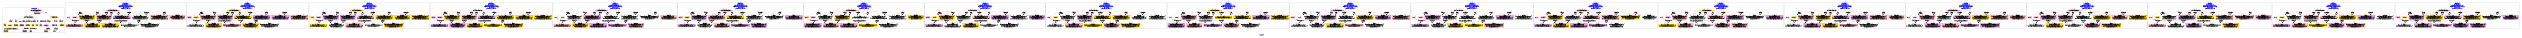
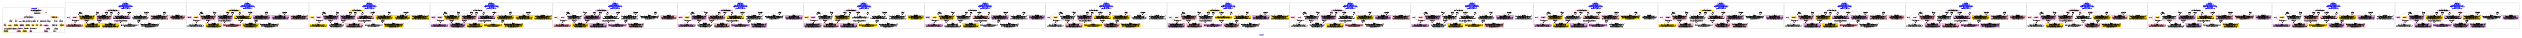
(5, 25) -> (5, 25)
(41, 25) -> (41, 25)
none -> (19, 31)
(25, 31) -> (25, 31)
(31, 31) -> (31, 31)
